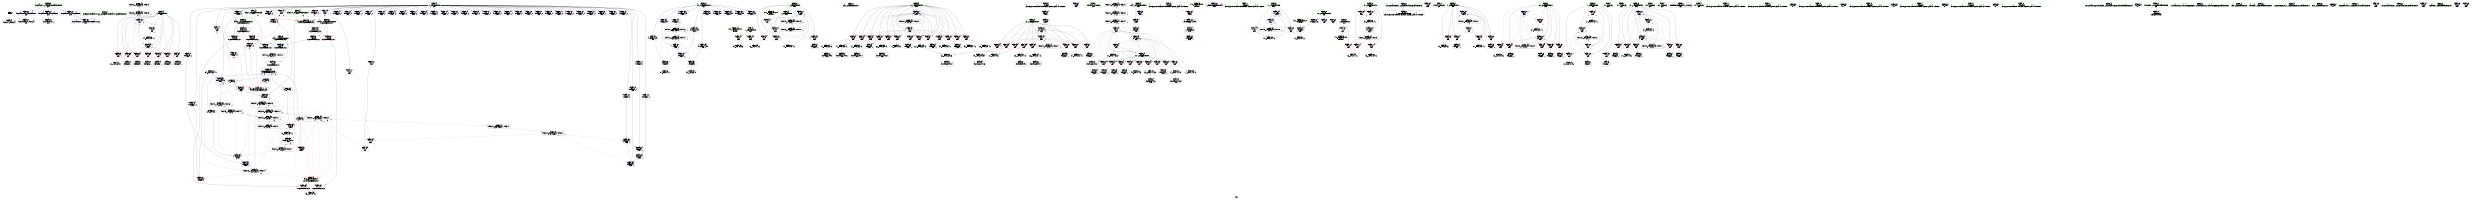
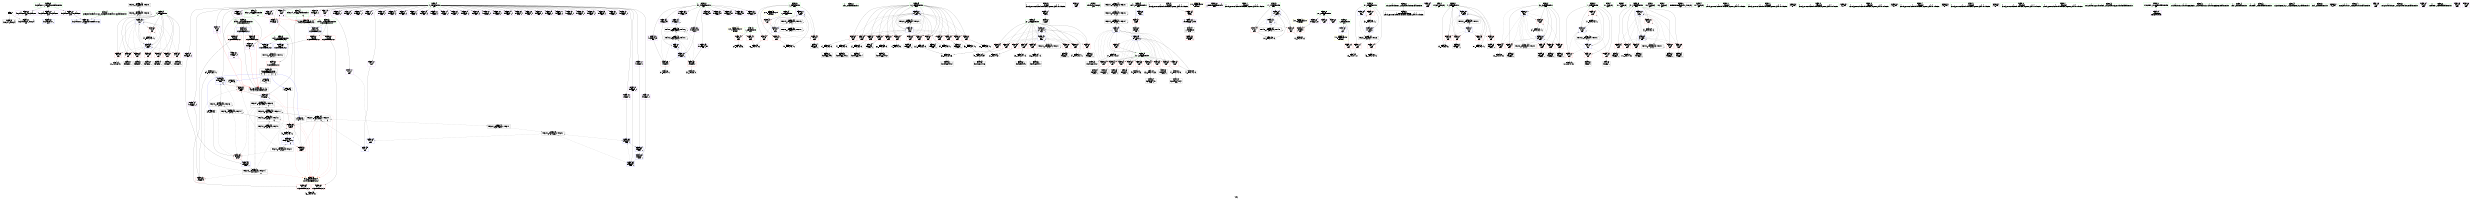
none -> (2063, 5)
(2138, 5) -> none
